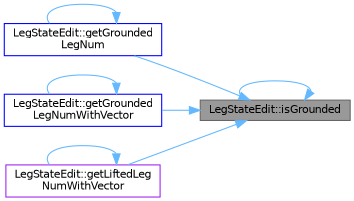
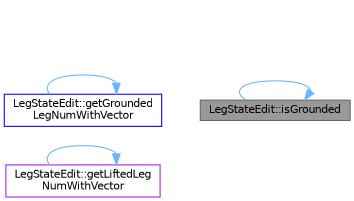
(83, 40) -> none
(176, 110) -> none
(182, 145) -> none
